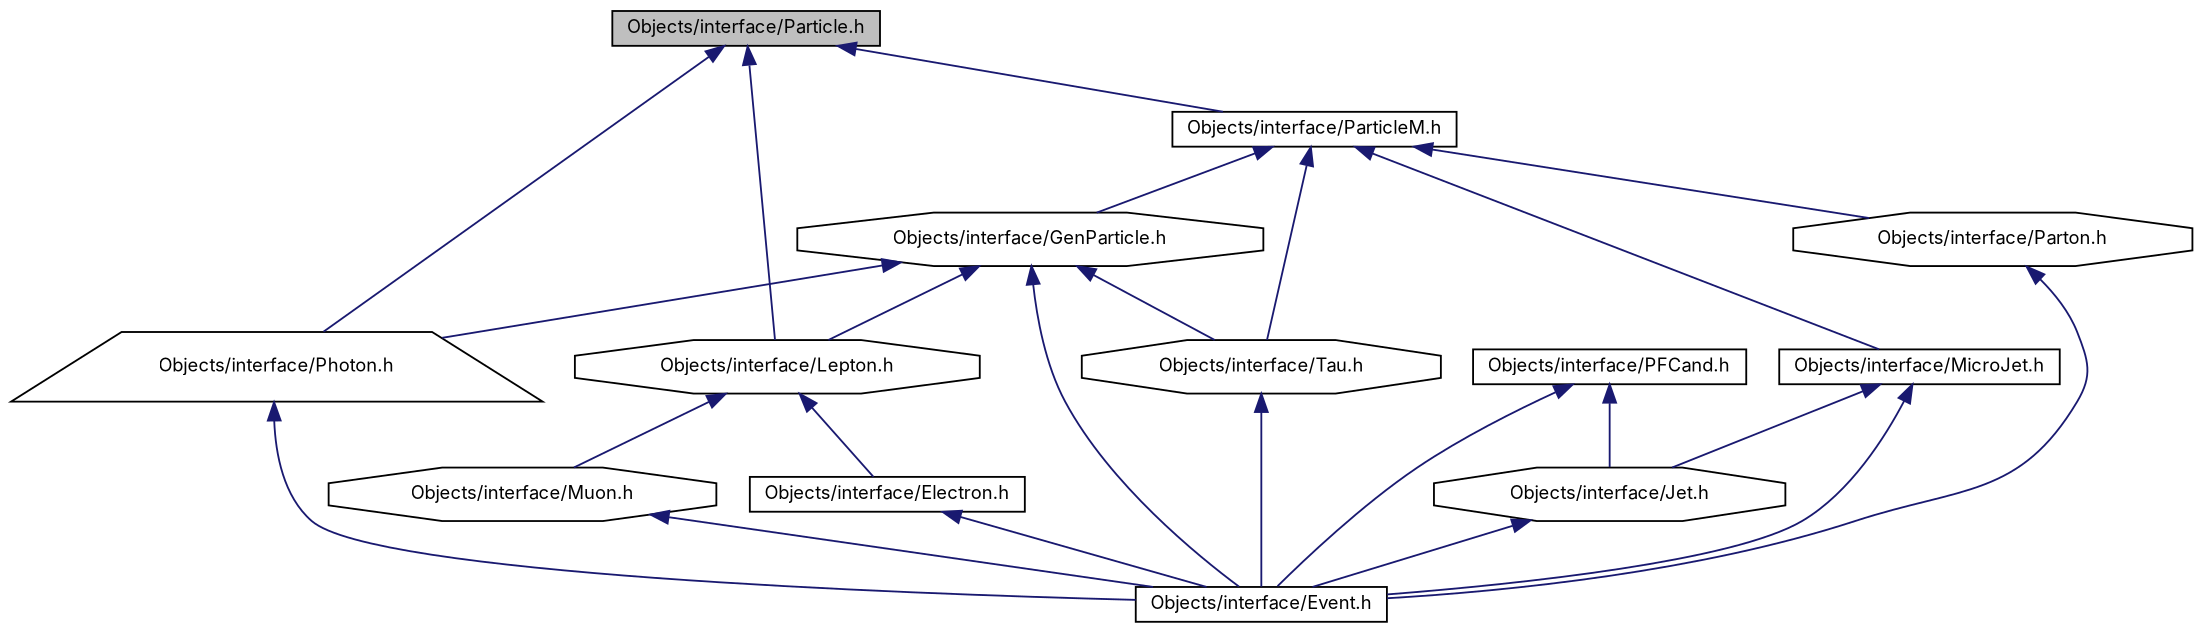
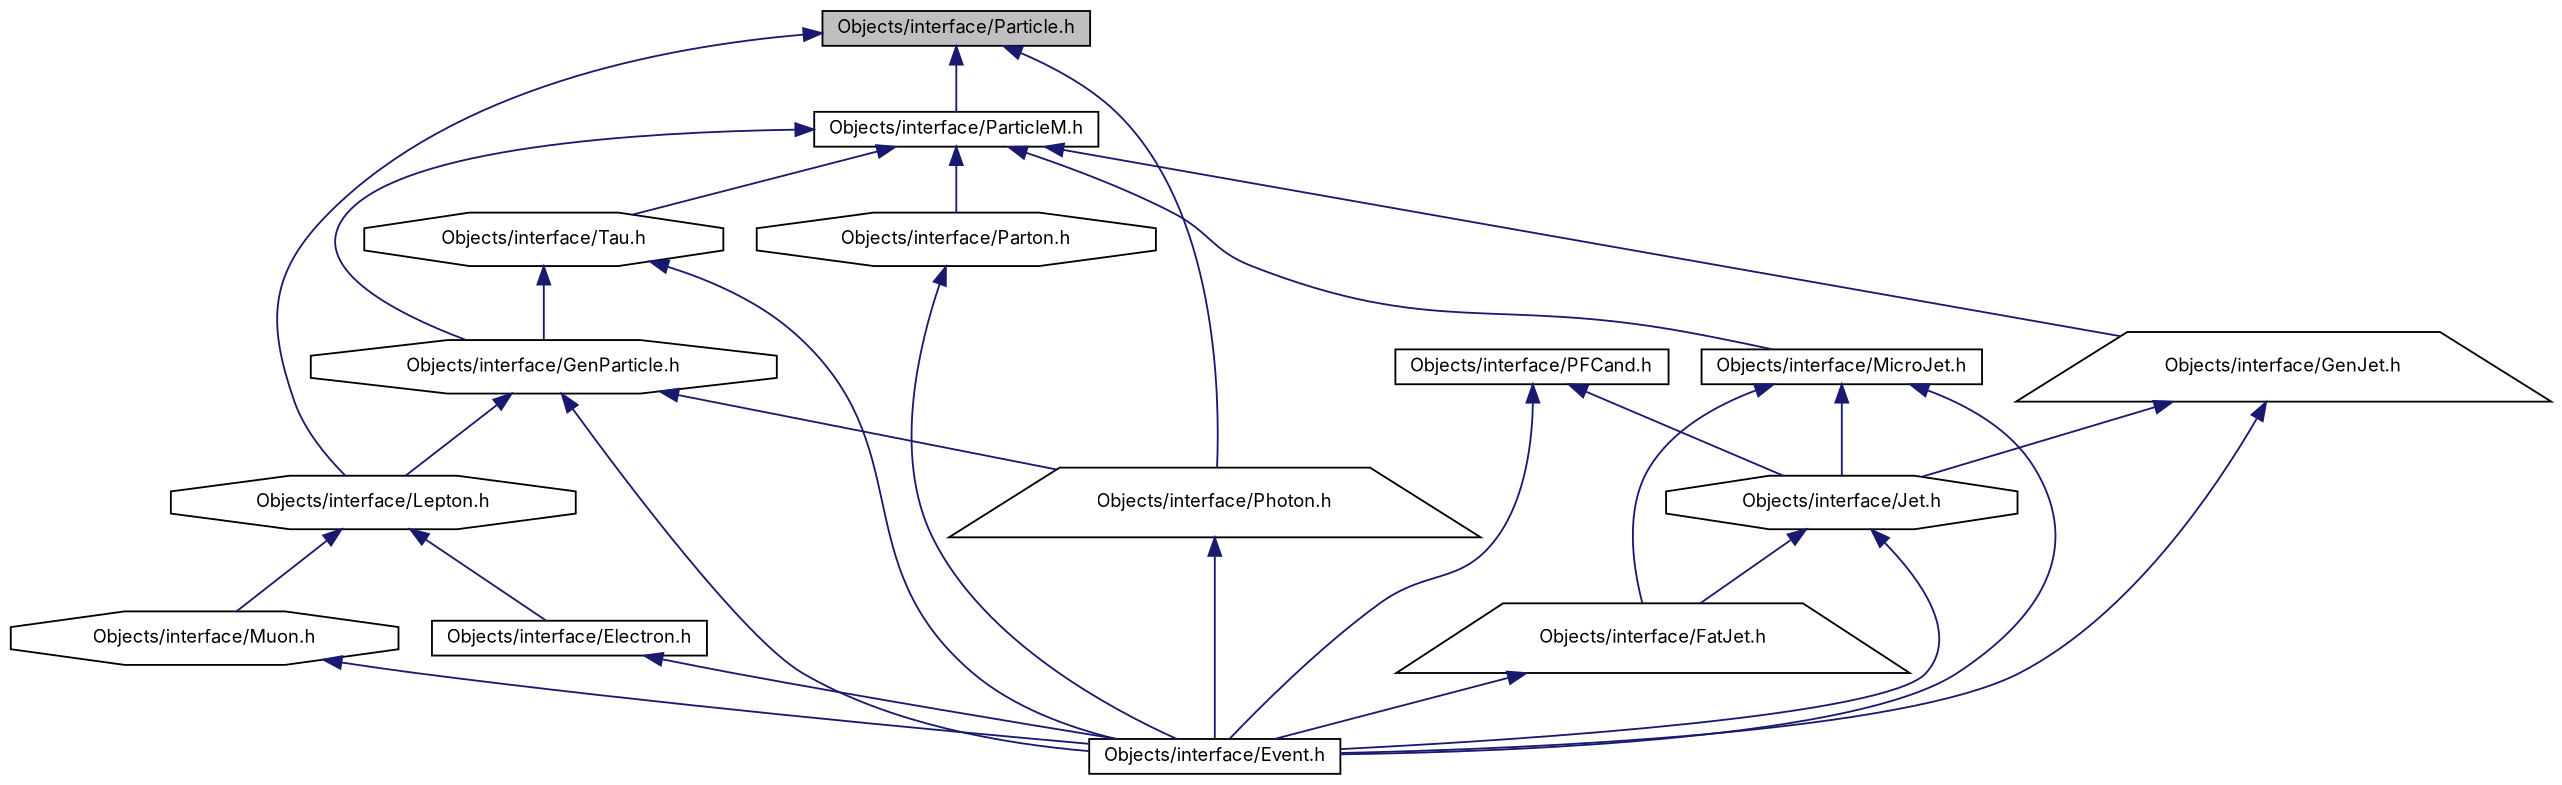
(1154, 307) -> (544, 312)
none -> (2284, 367)
none -> (1653, 638)
